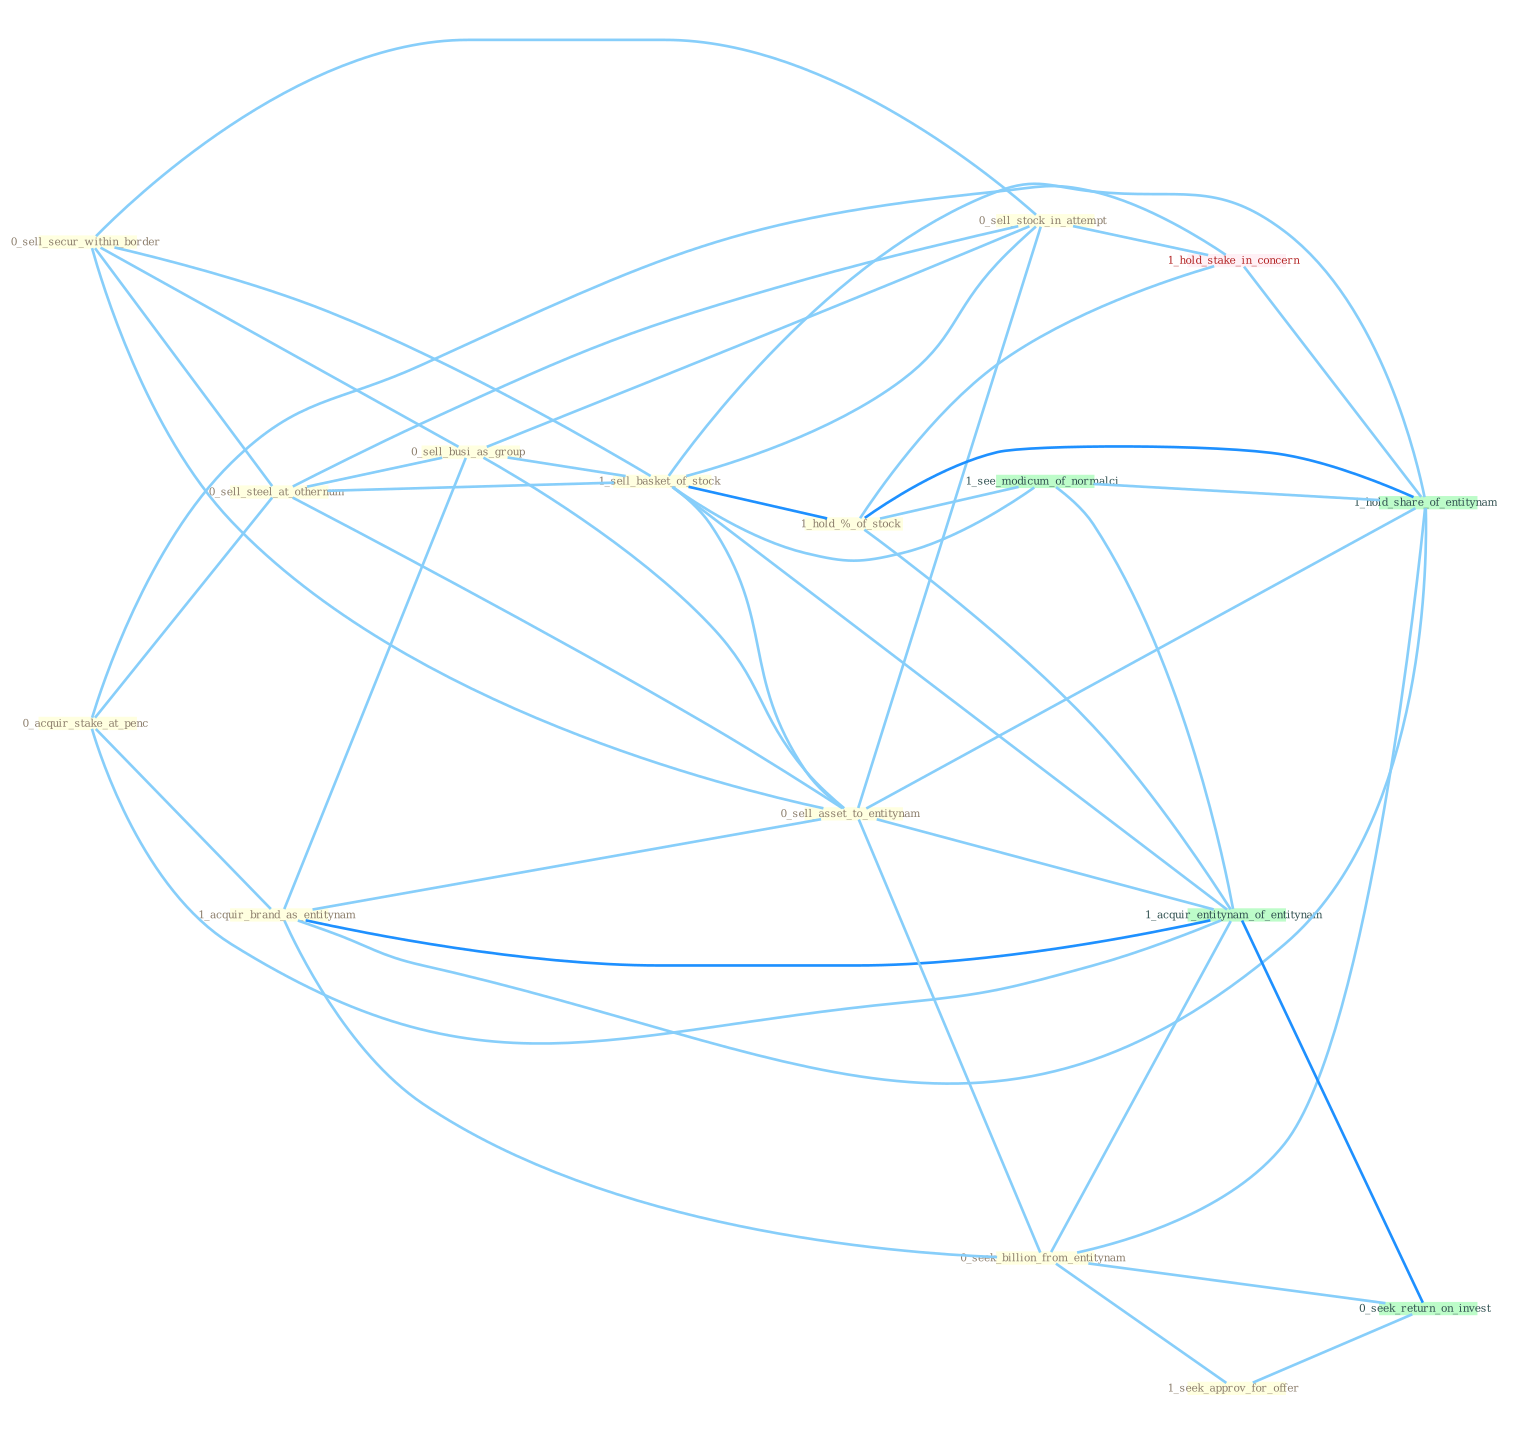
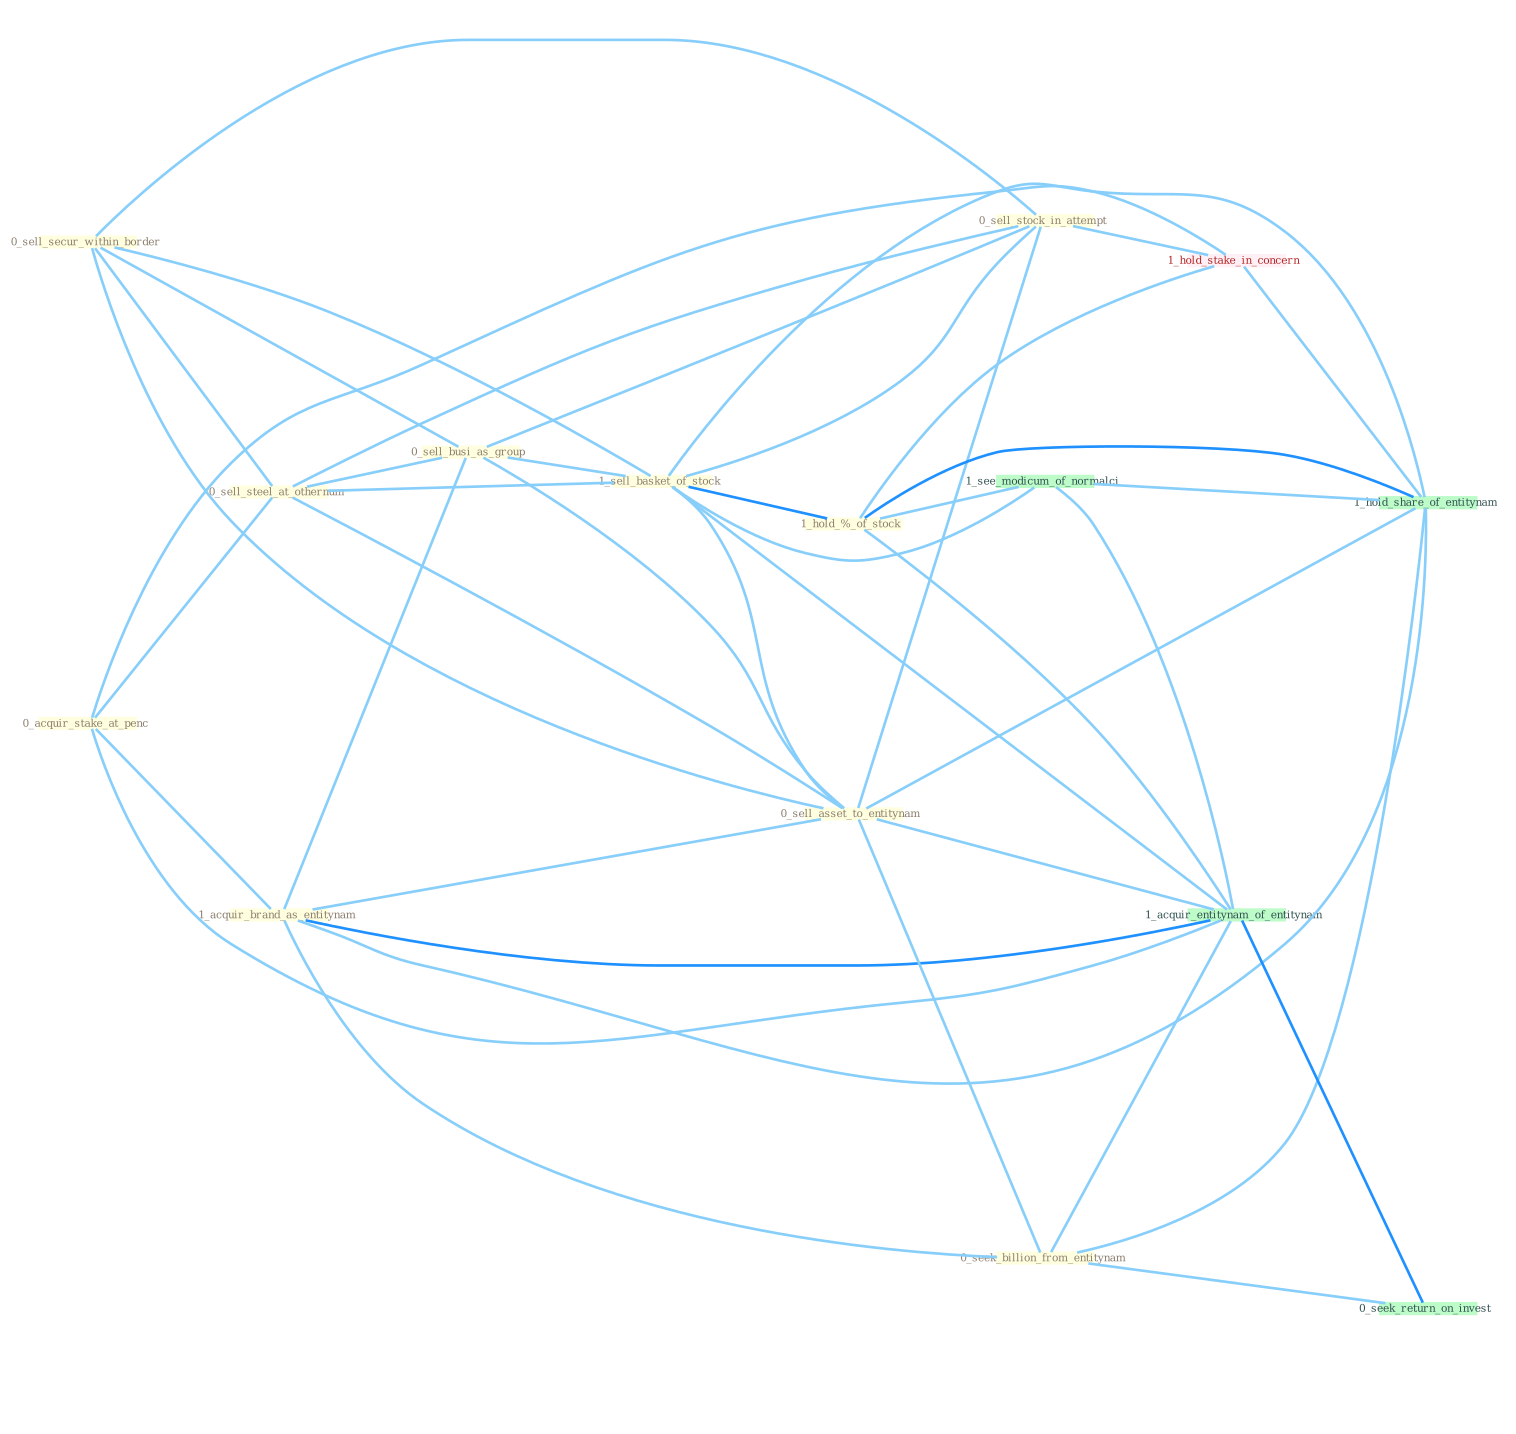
(1237, 1388) -> none
